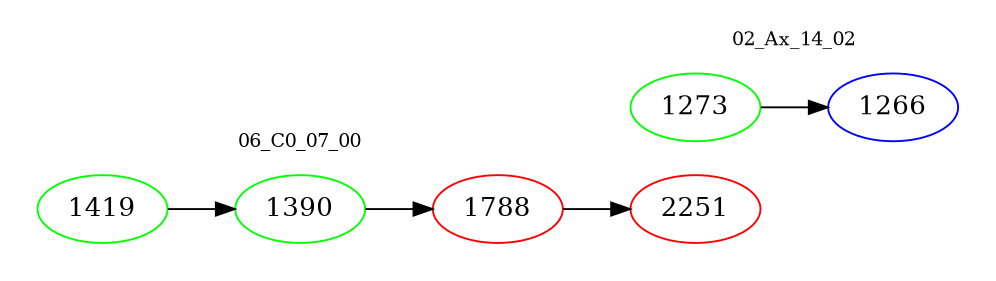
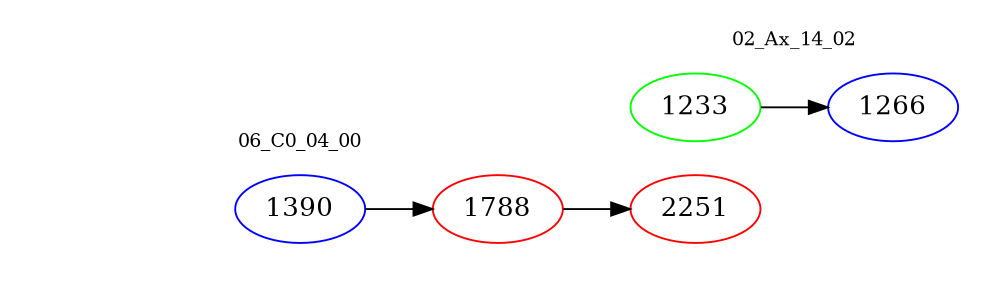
(695, 107) -> (695, 107)
(300, 142) -> (300, 142)
(103, 209) -> none
(300, 209) -> (300, 209)
